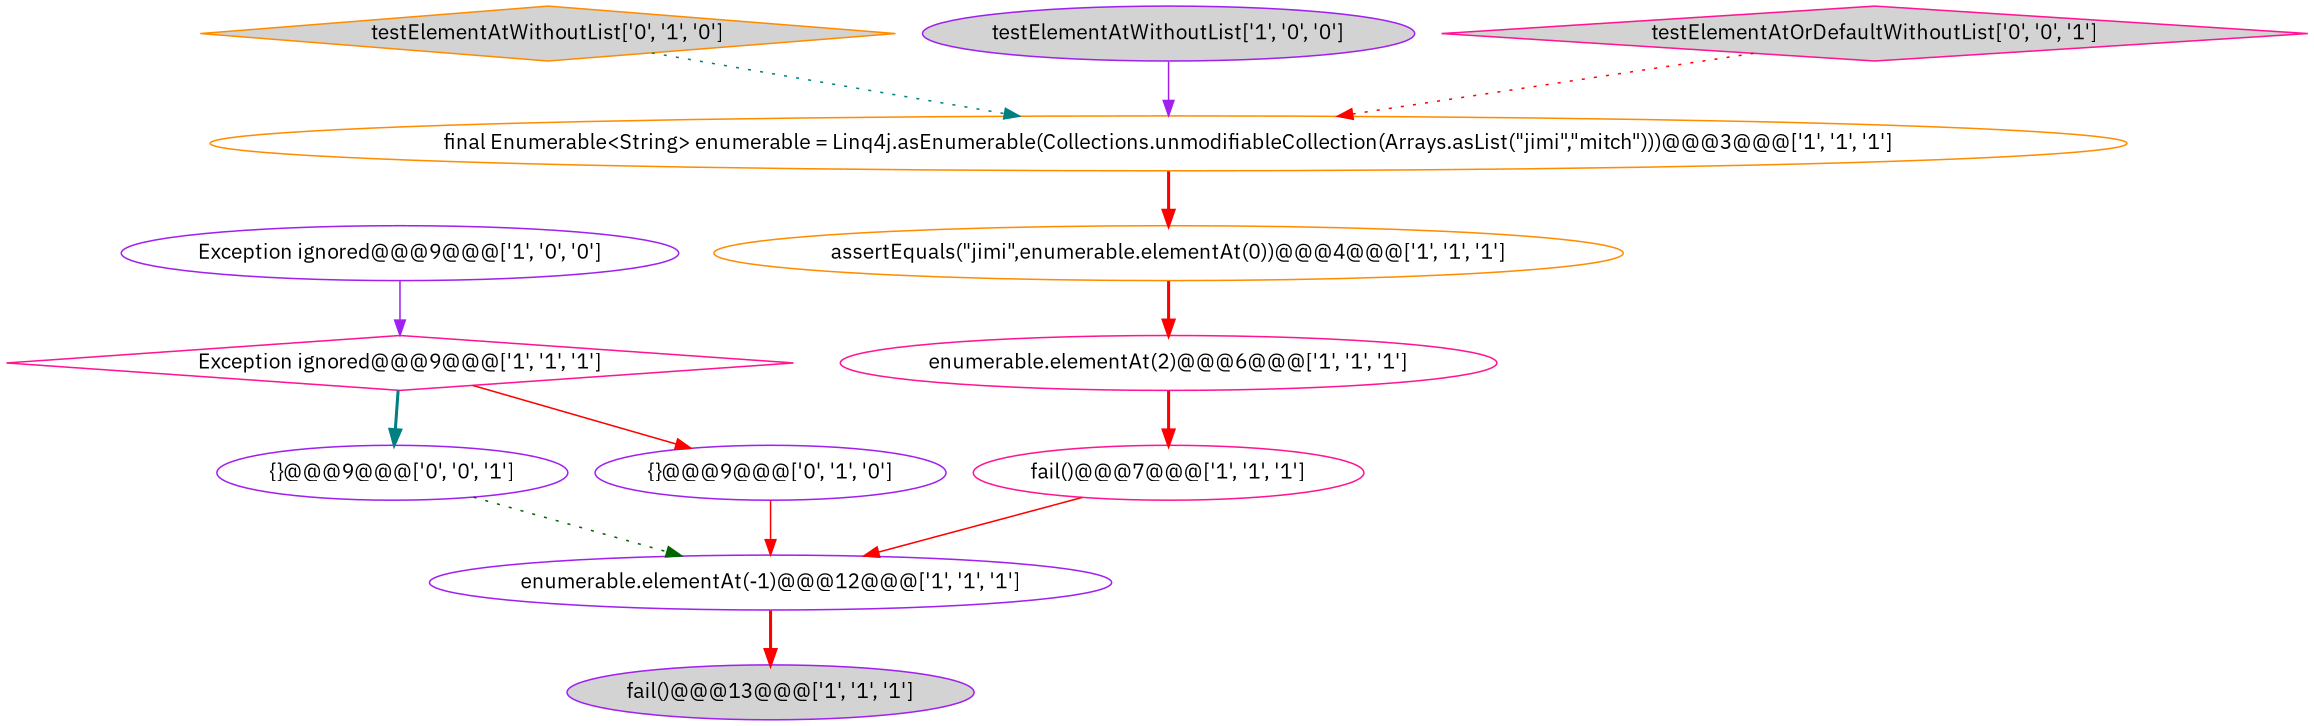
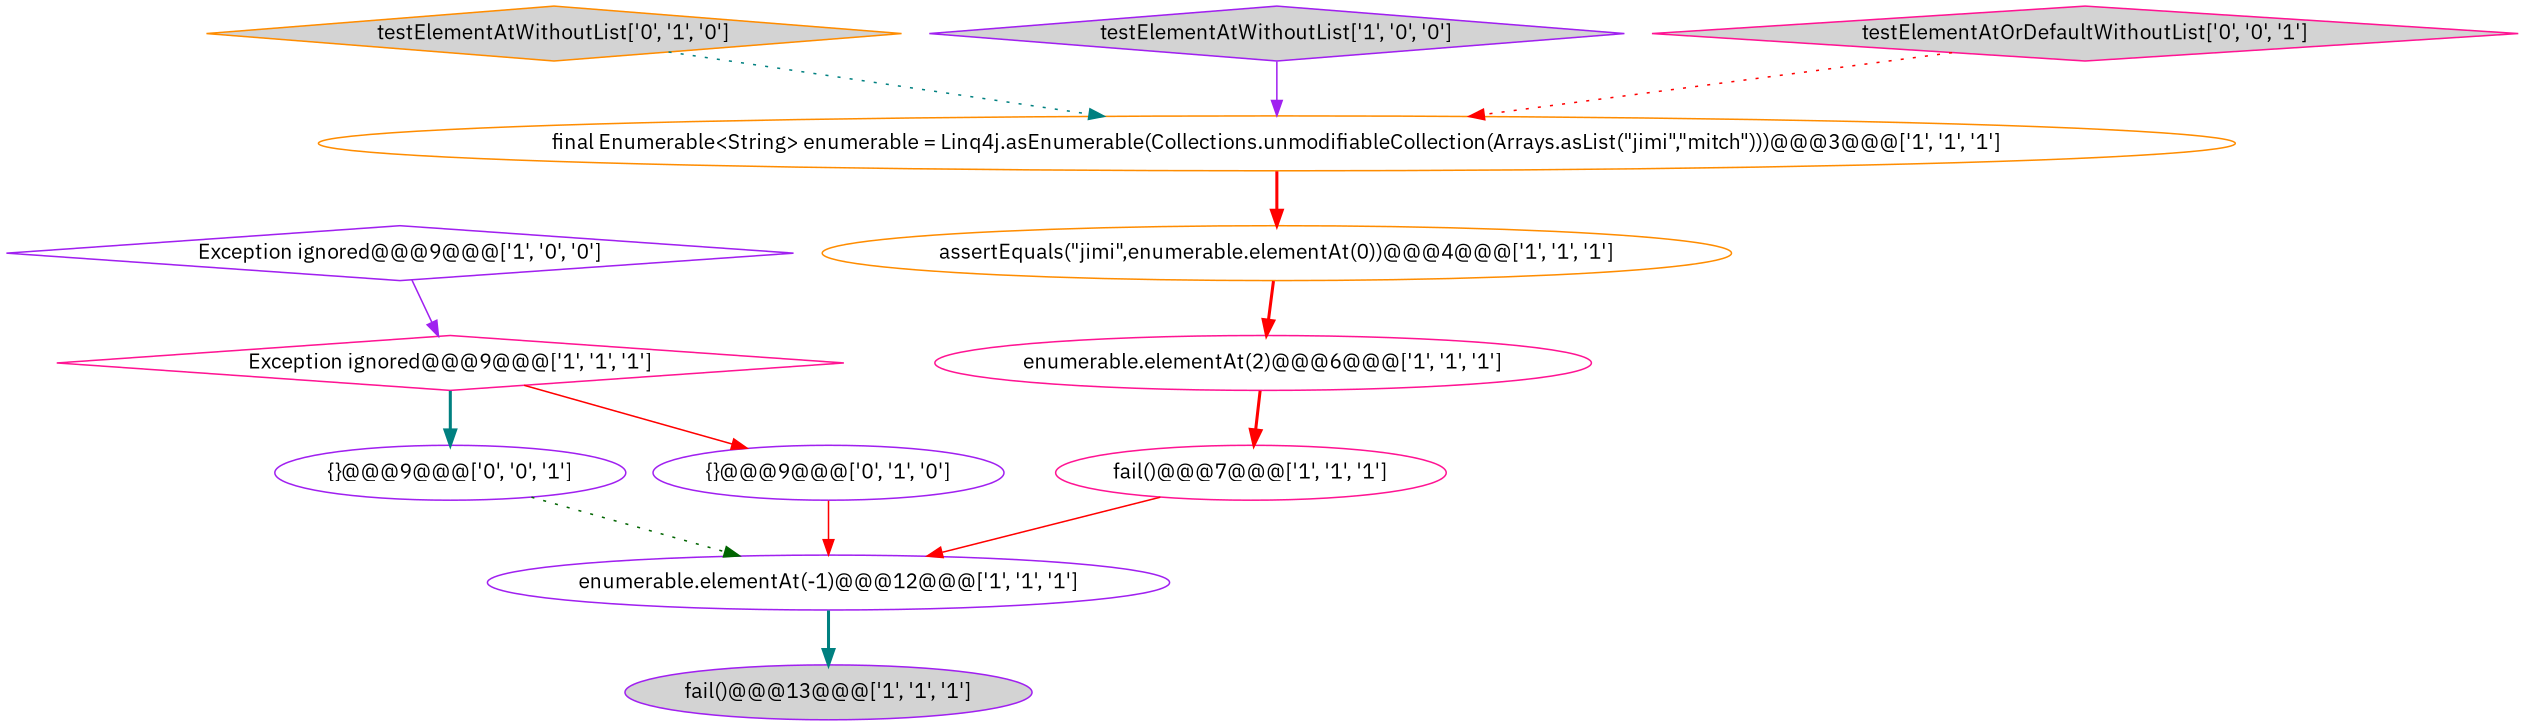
(1169, 34) -> (1277, 34)
(400, 253) -> (400, 253)
(771, 630) -> (829, 630)
